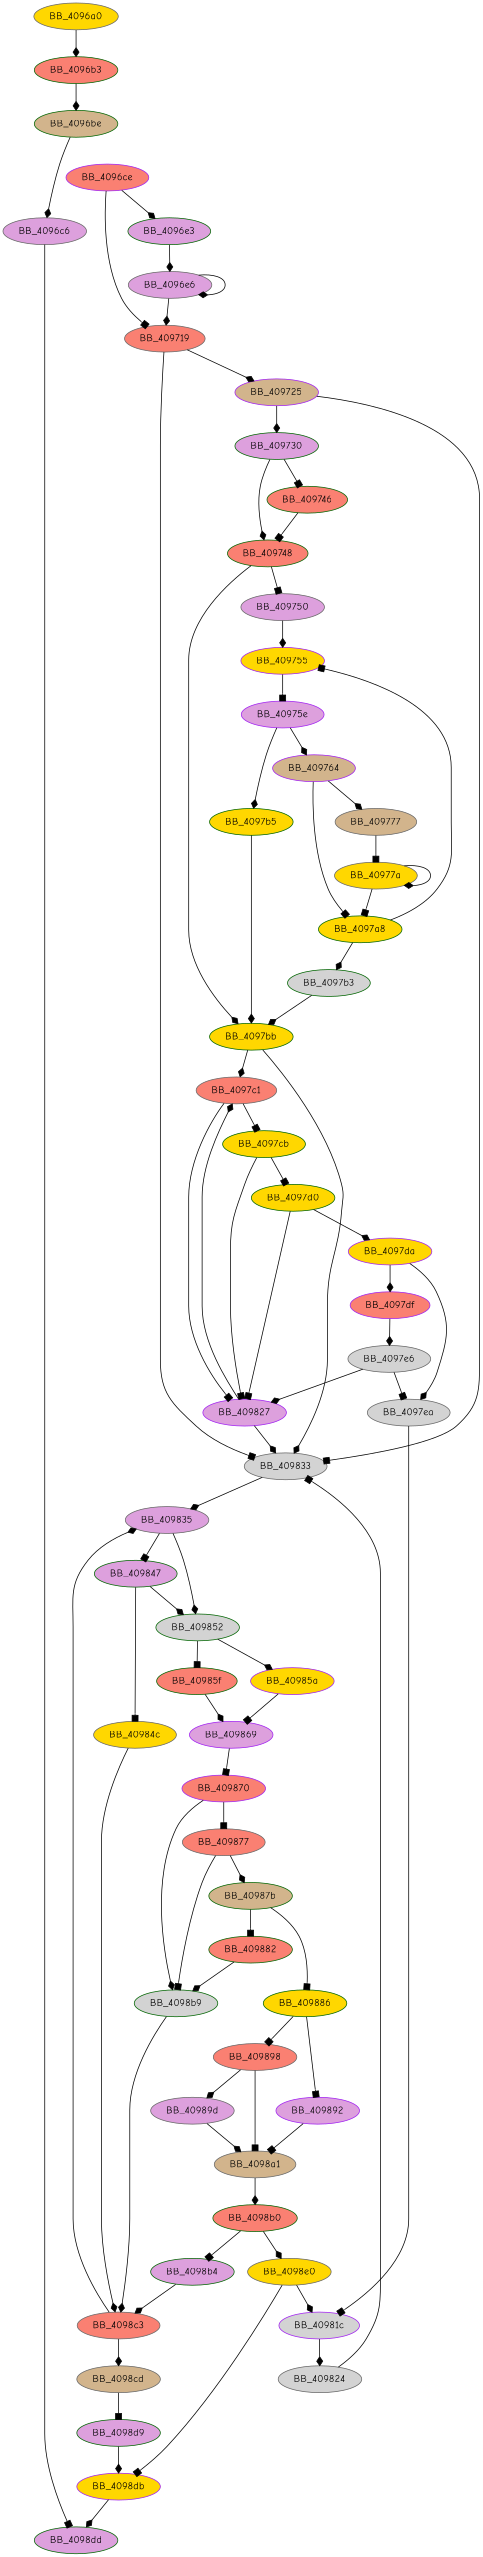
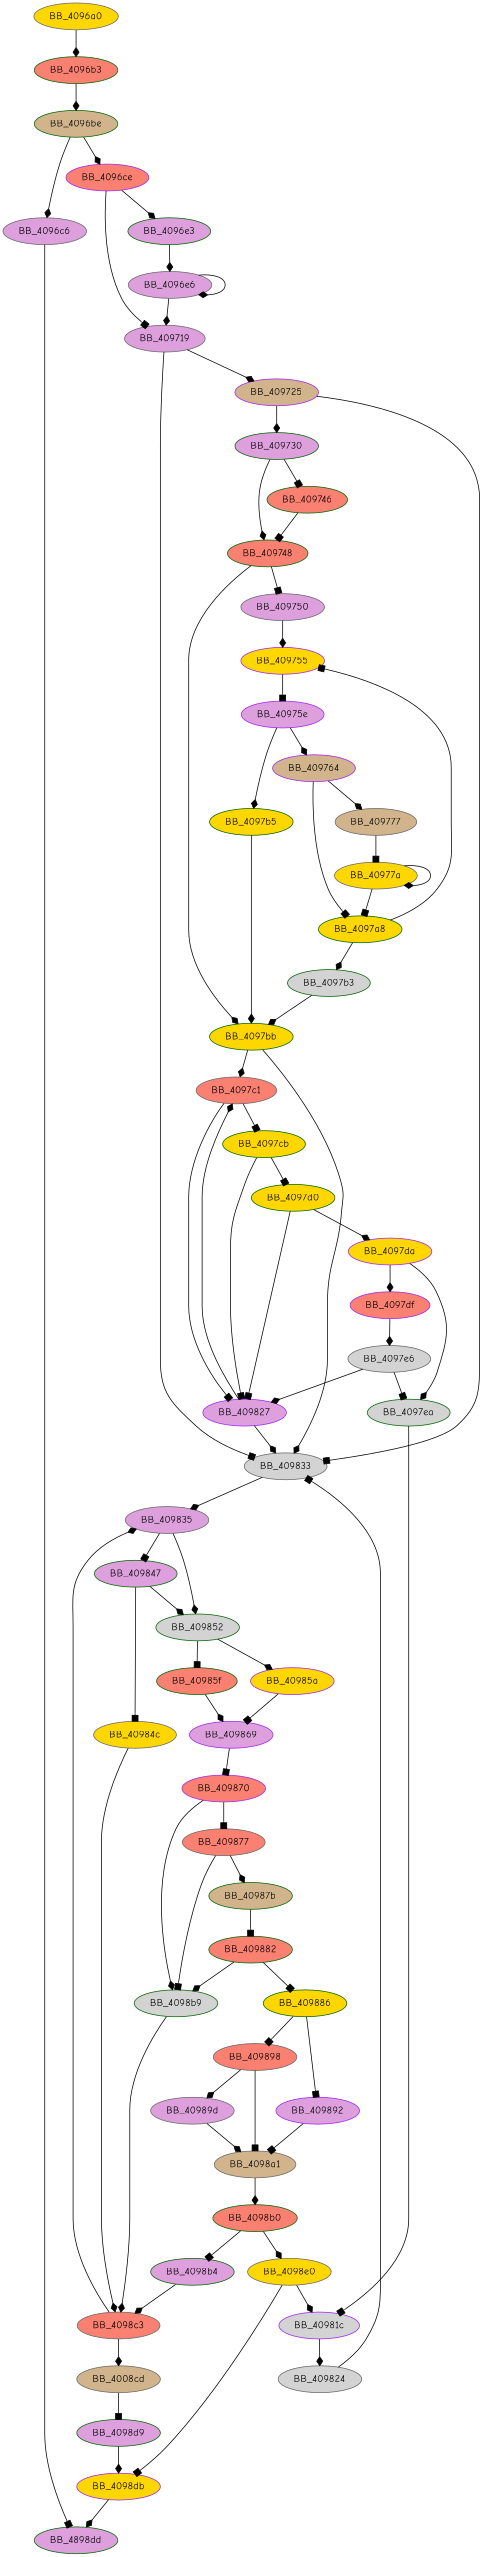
none -> (89, 147)
(165, 339) -> (165, 339)
(409, 1413) -> (409, 1413)
(300, 1939) -> (275, 1974)
(119, 2379) -> (119, 2379)
(76, 2540) -> (76, 2540)
